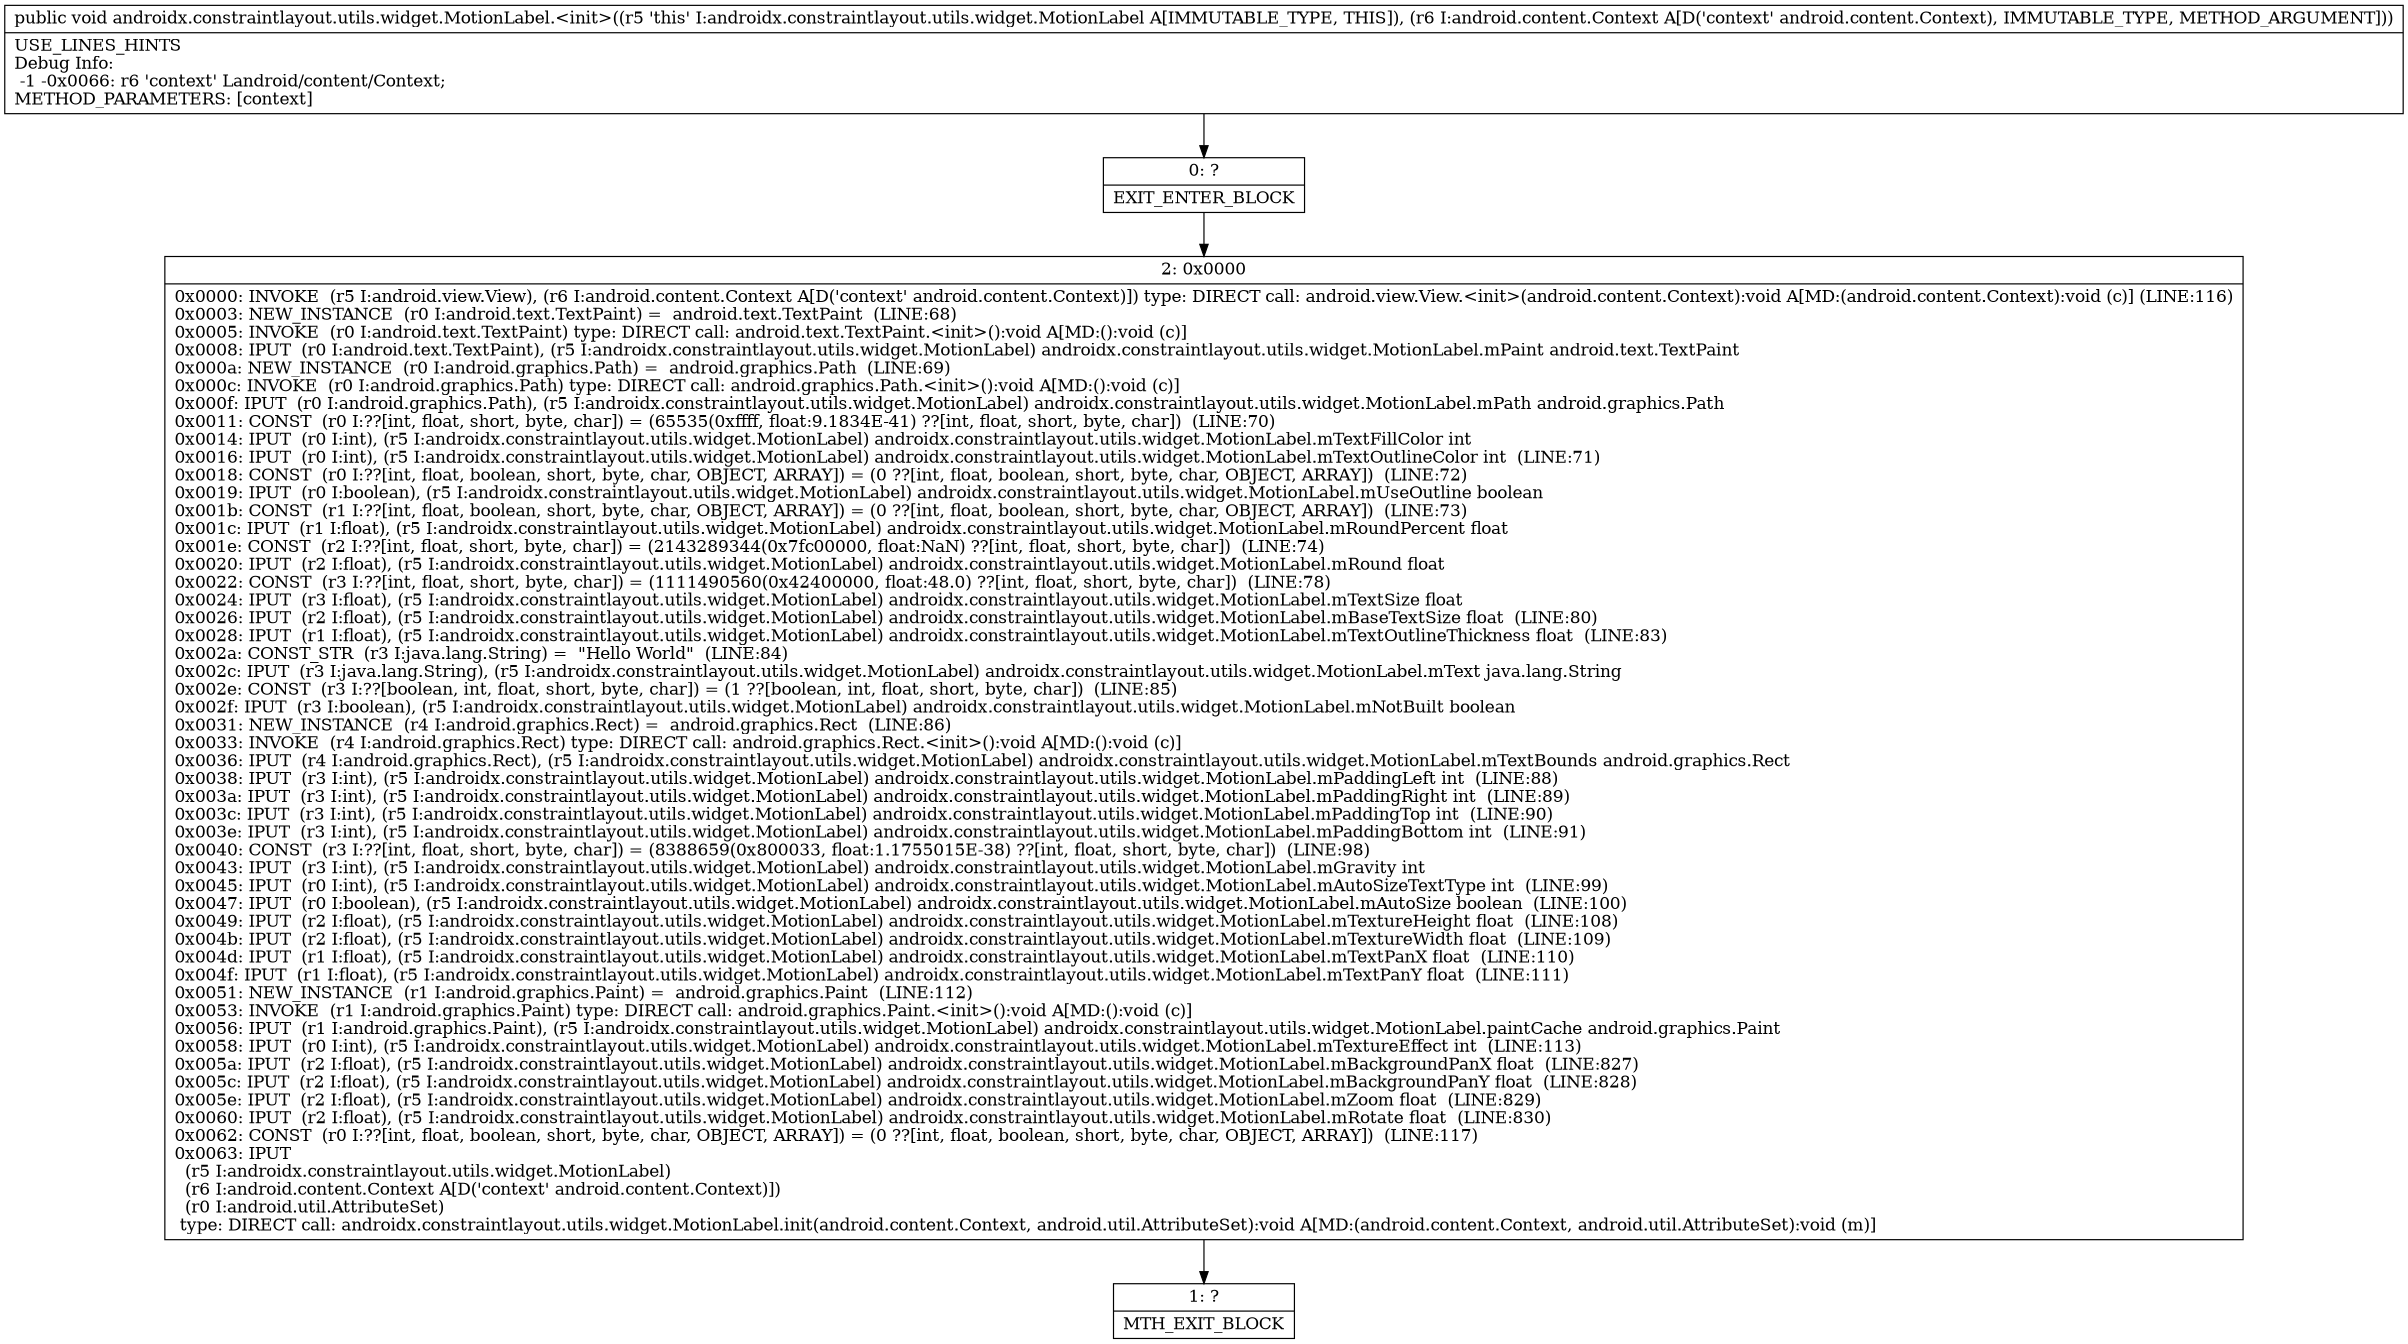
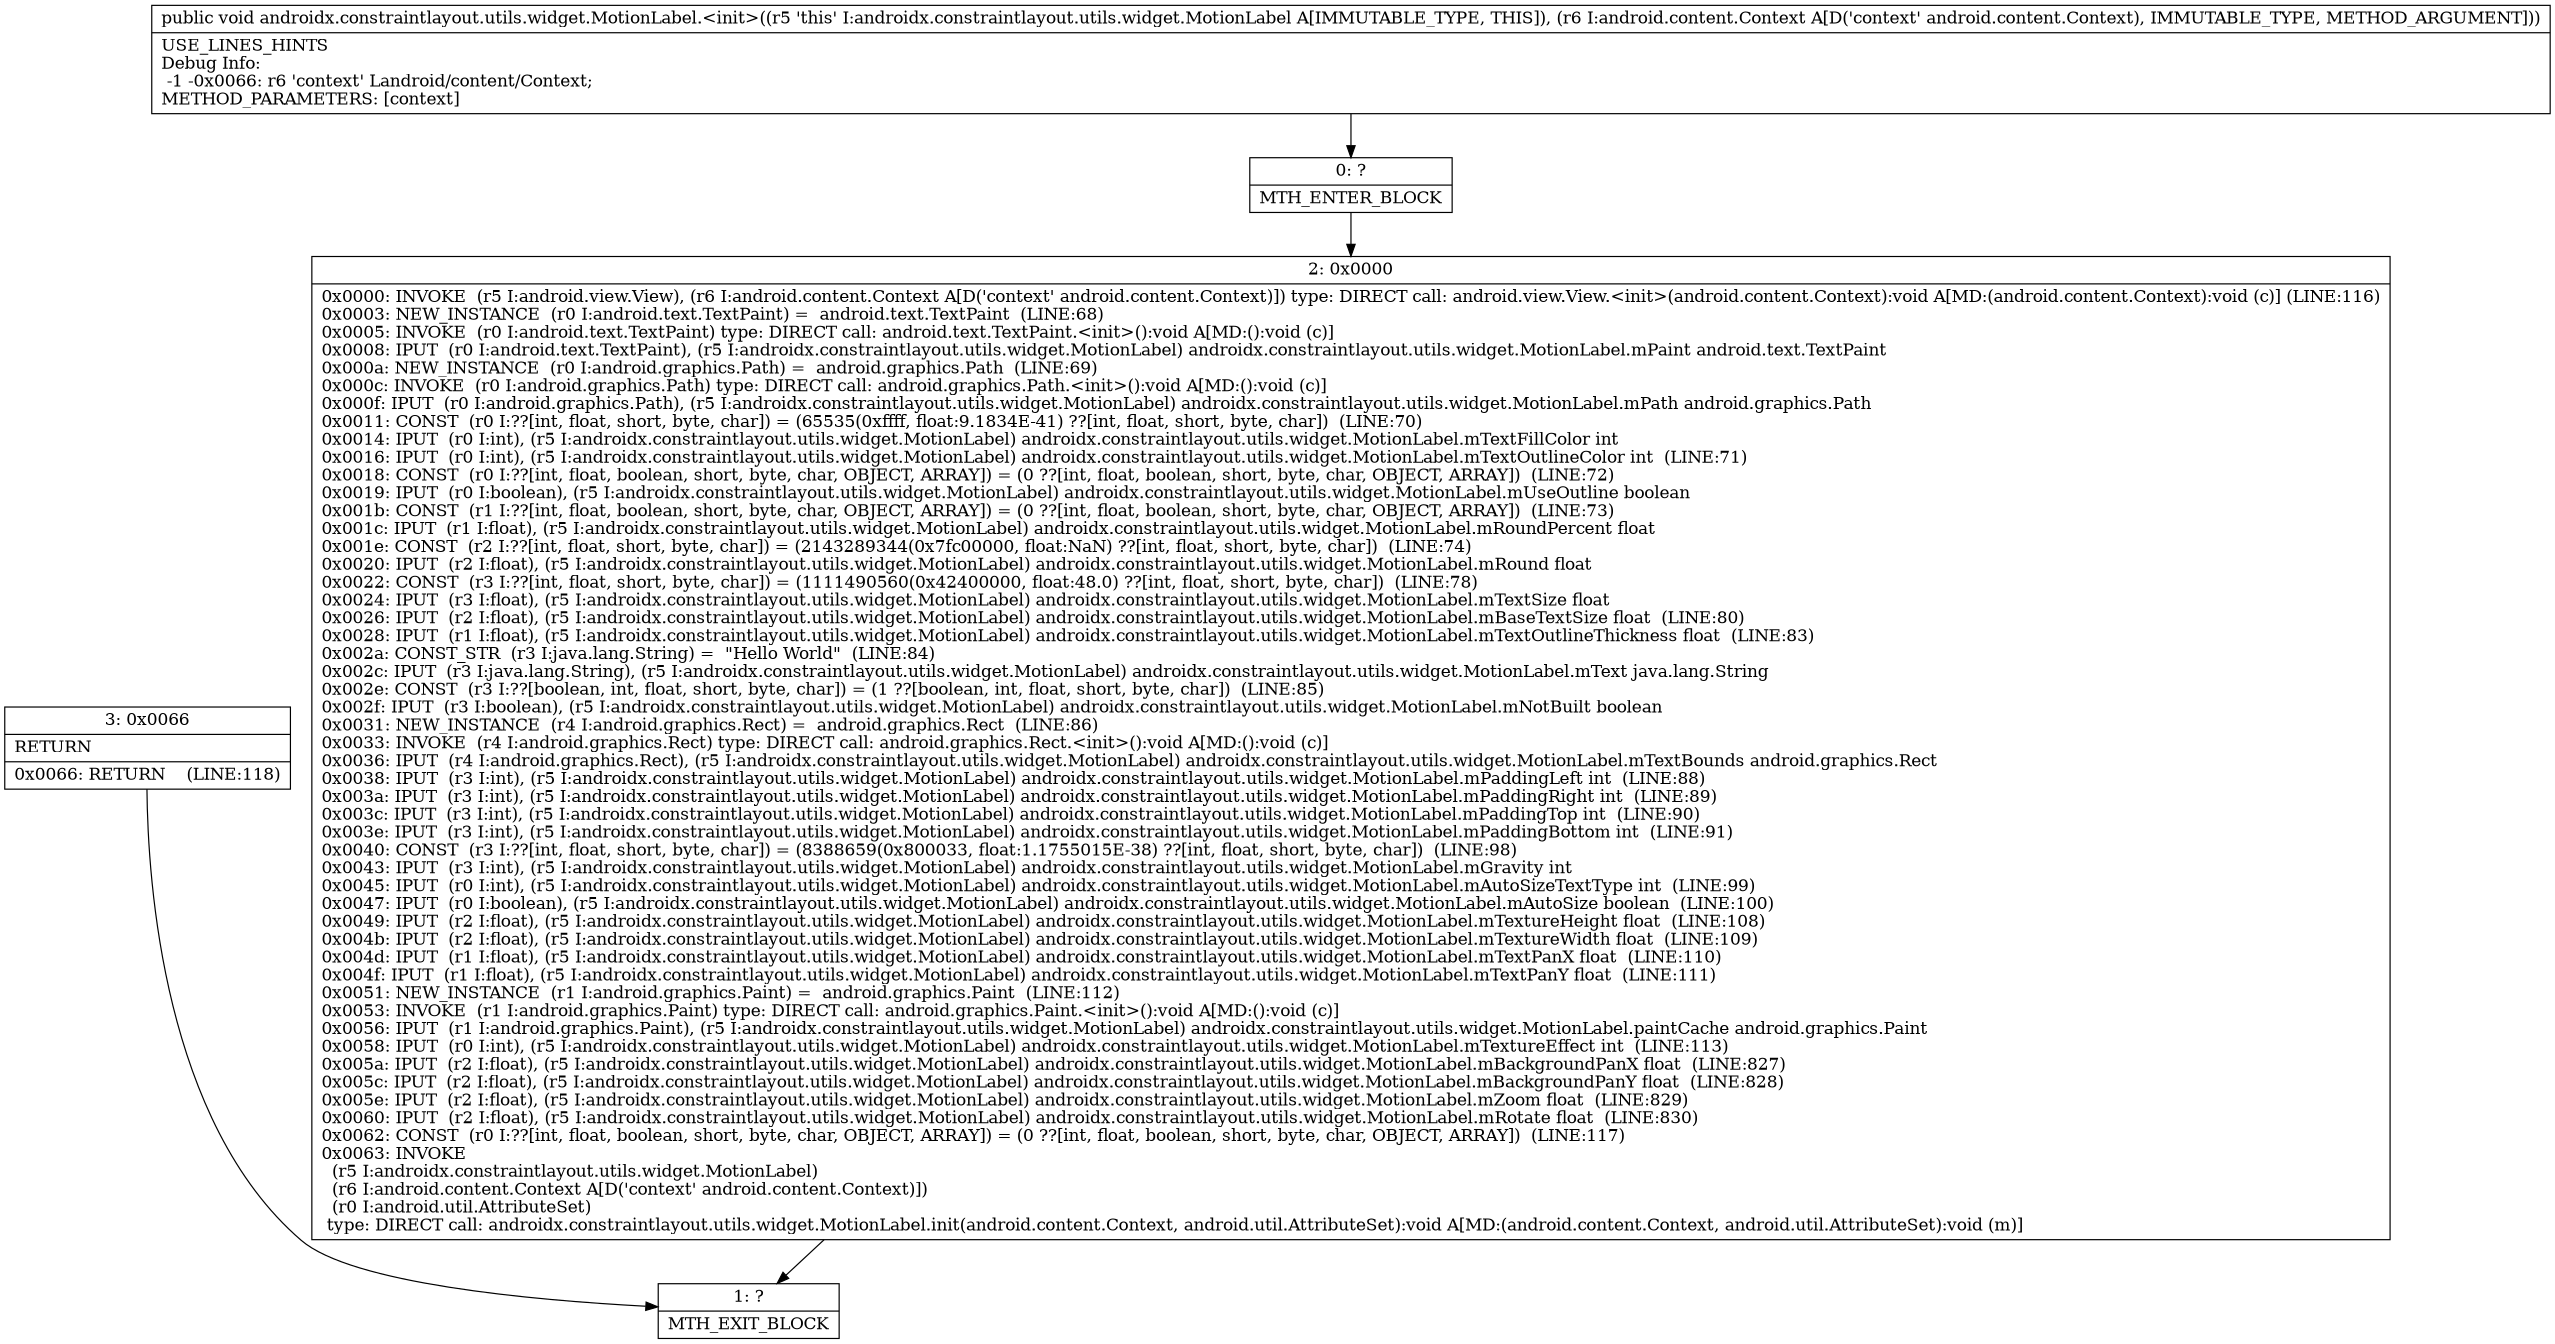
(1204, 198) -> (1351, 198)
none -> (148, 748)
(238, 1154) -> (399, 1154)
